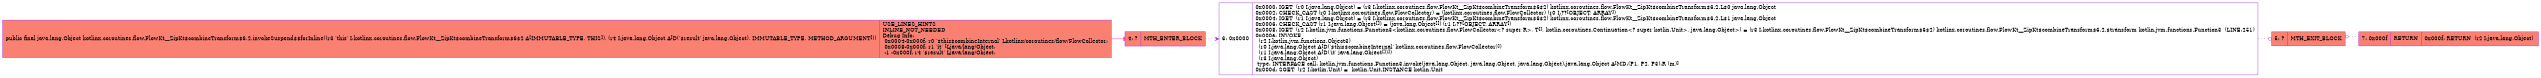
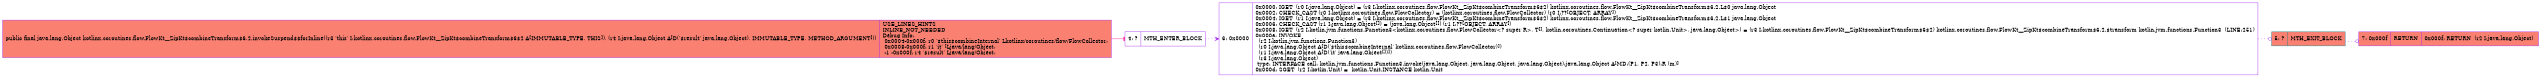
(2354, 36) -> (2350, 41)
(1165, 39) -> (1165, 39)
(1303, 42) -> (1306, 42)
